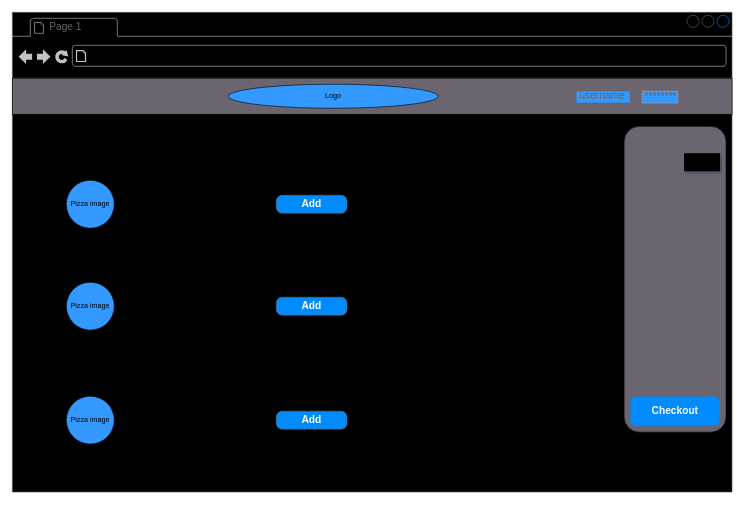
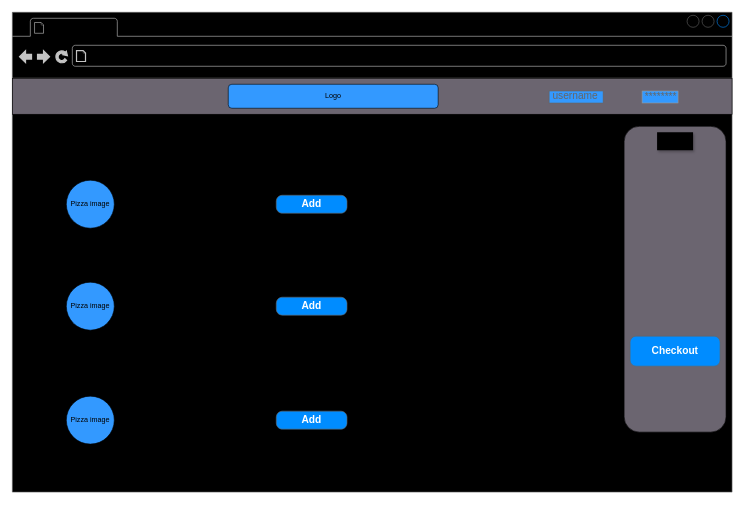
(81, 27) -> none
(333, 96) -> (333, 96)
(603, 97) -> (576, 97)
(702, 162) -> (675, 141)
(675, 411) -> (675, 351)
